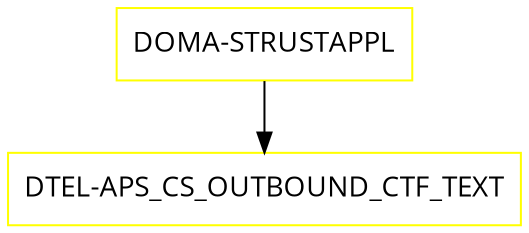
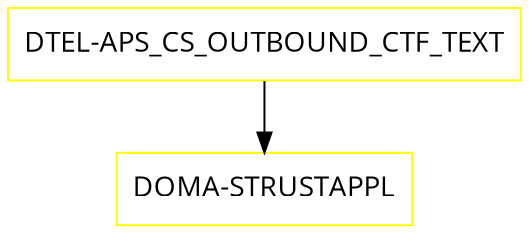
(264, 107) -> (264, 107)
